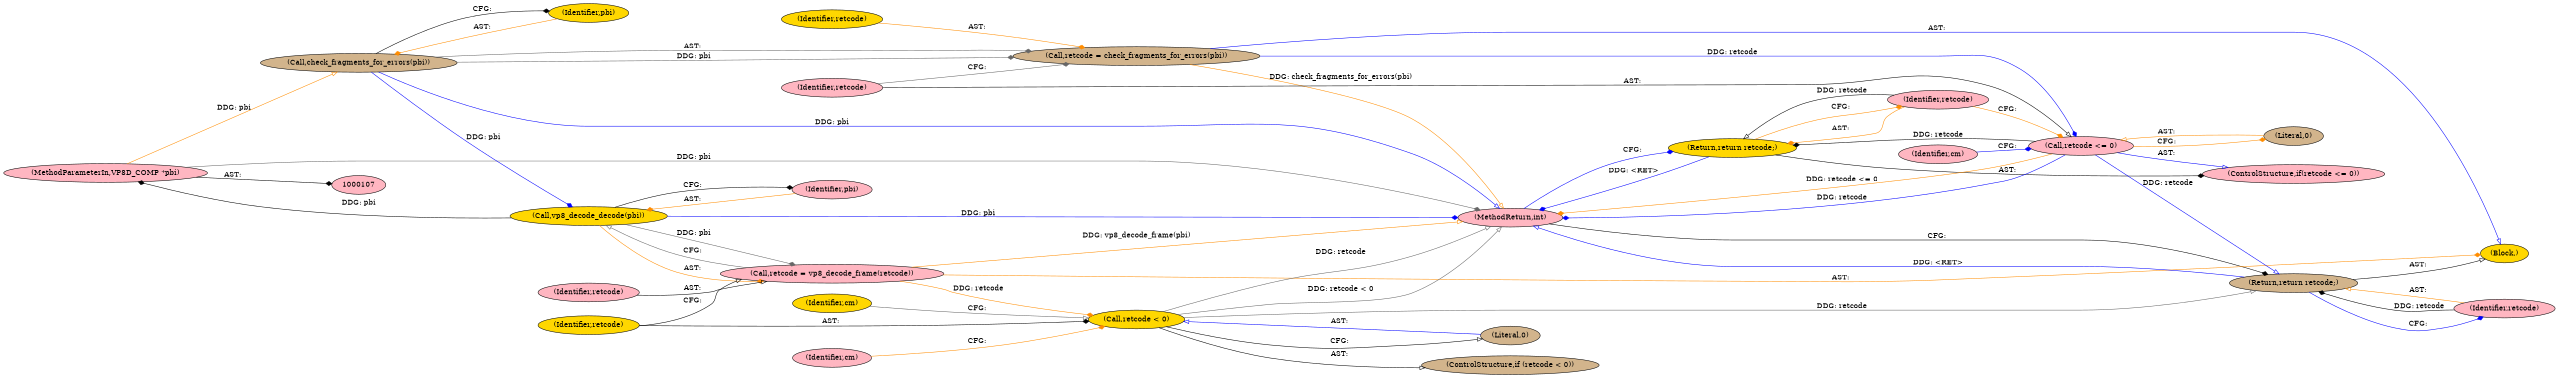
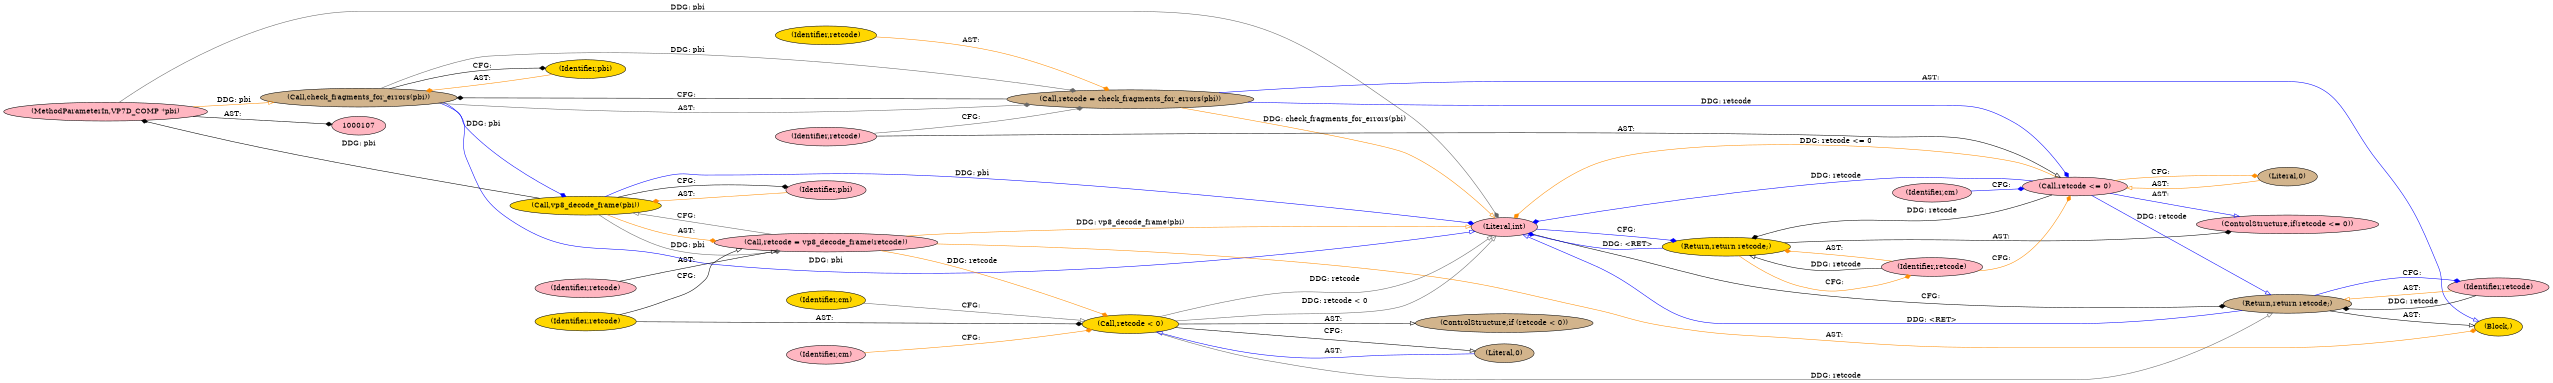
none -> (735, 98)
(106, 173) -> (106, 112)
(589, 216) -> (586, 206)
(1510, 218) -> (1504, 227)
